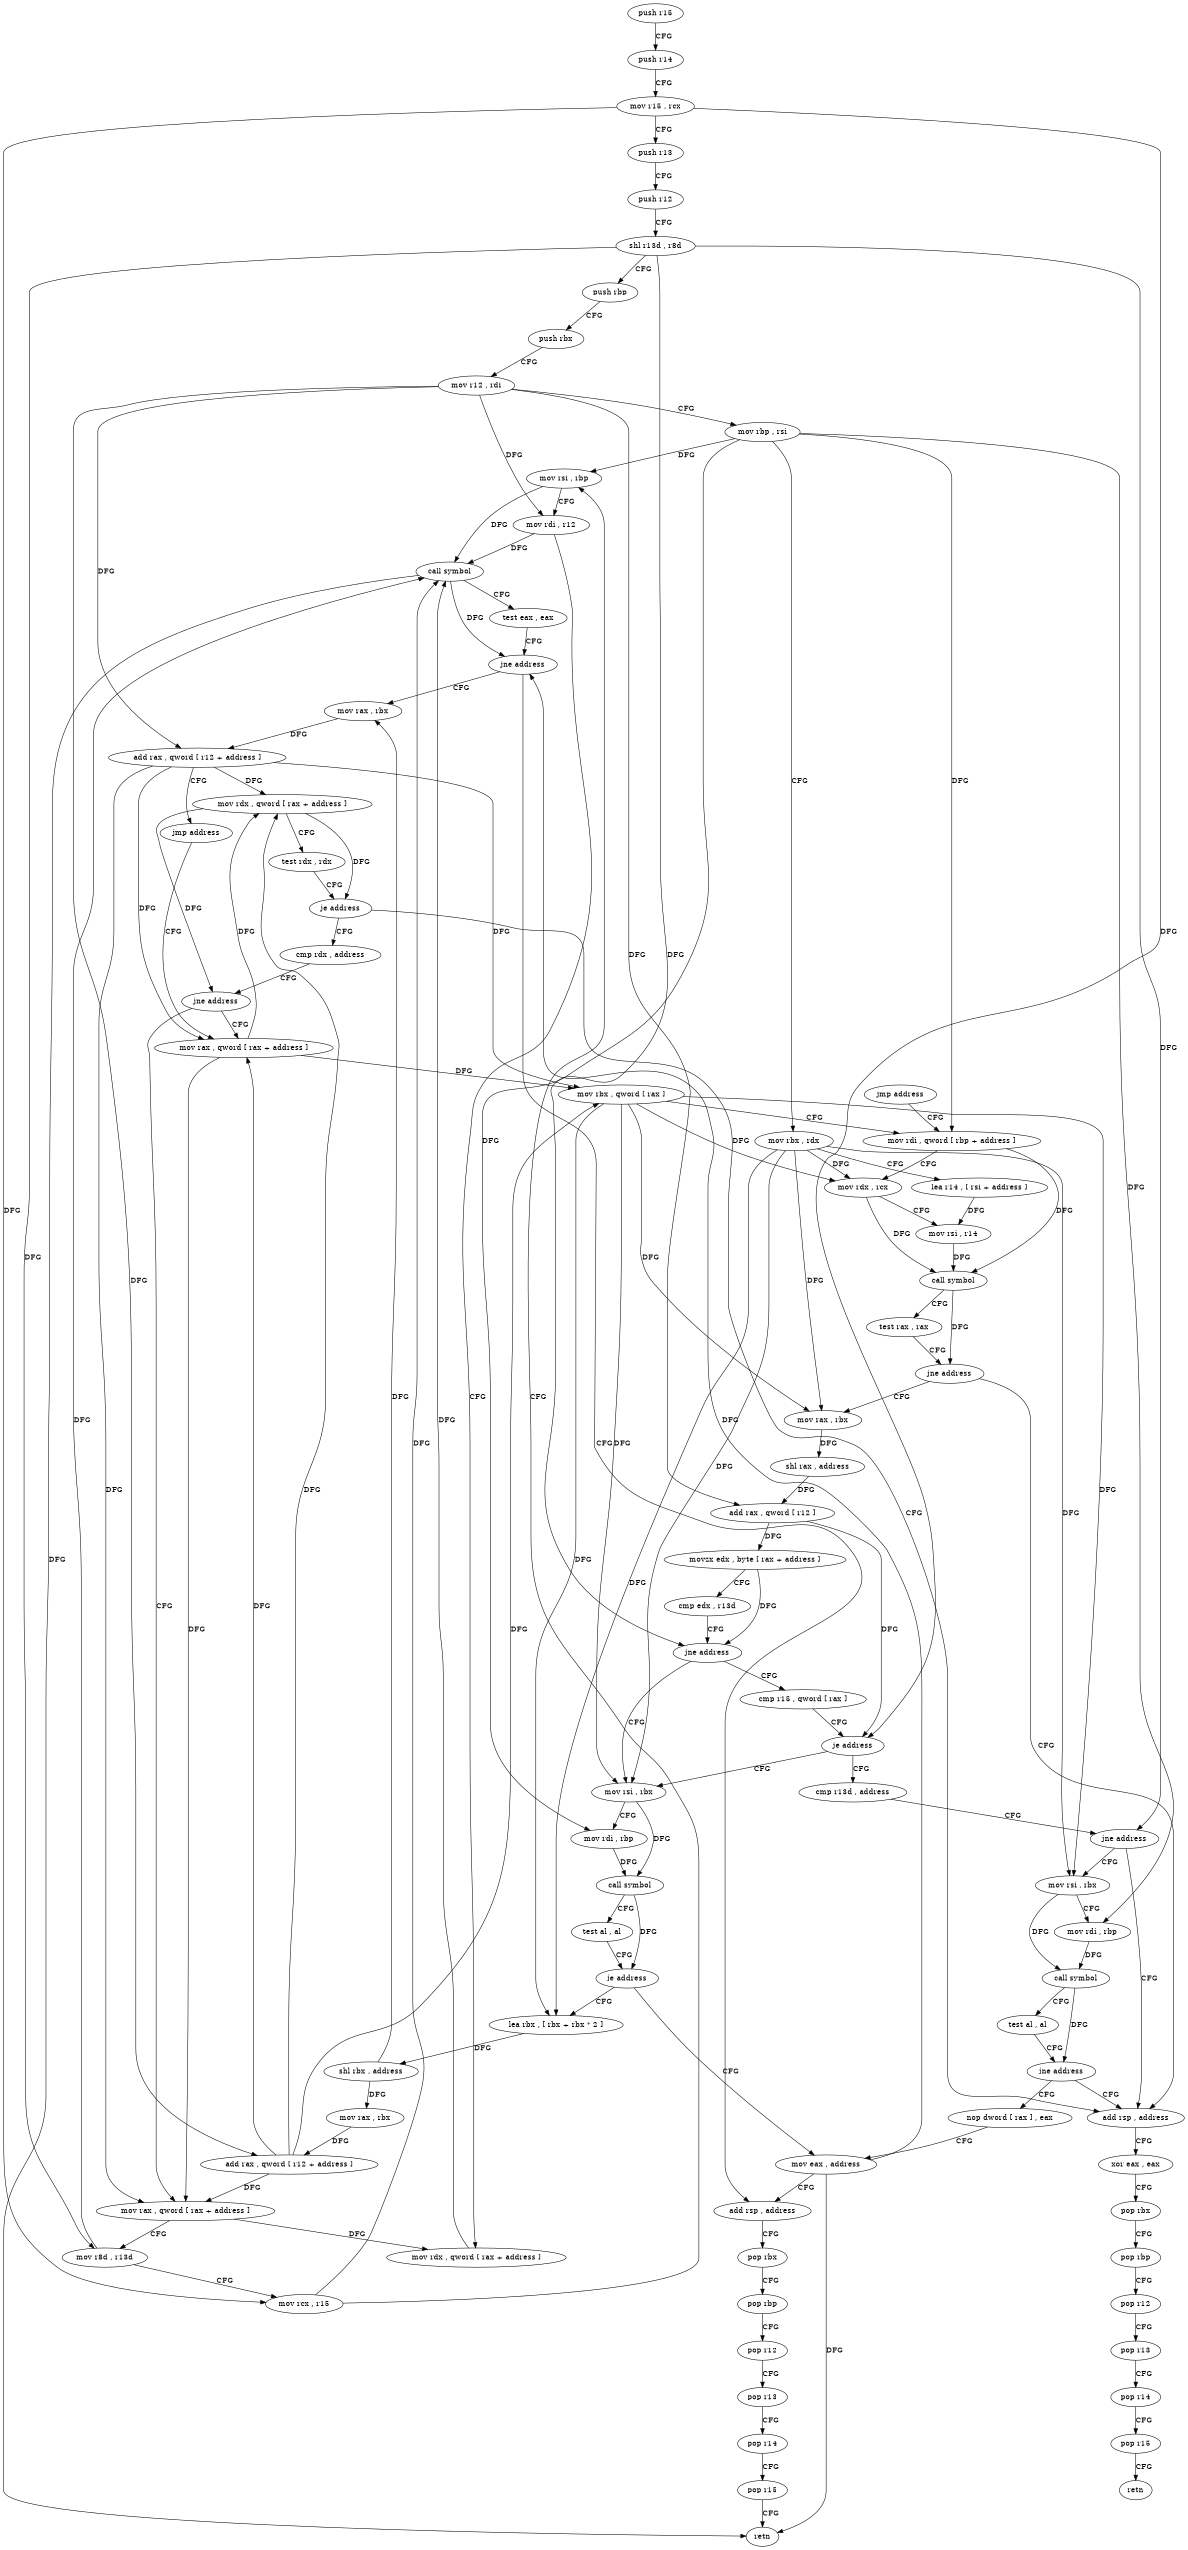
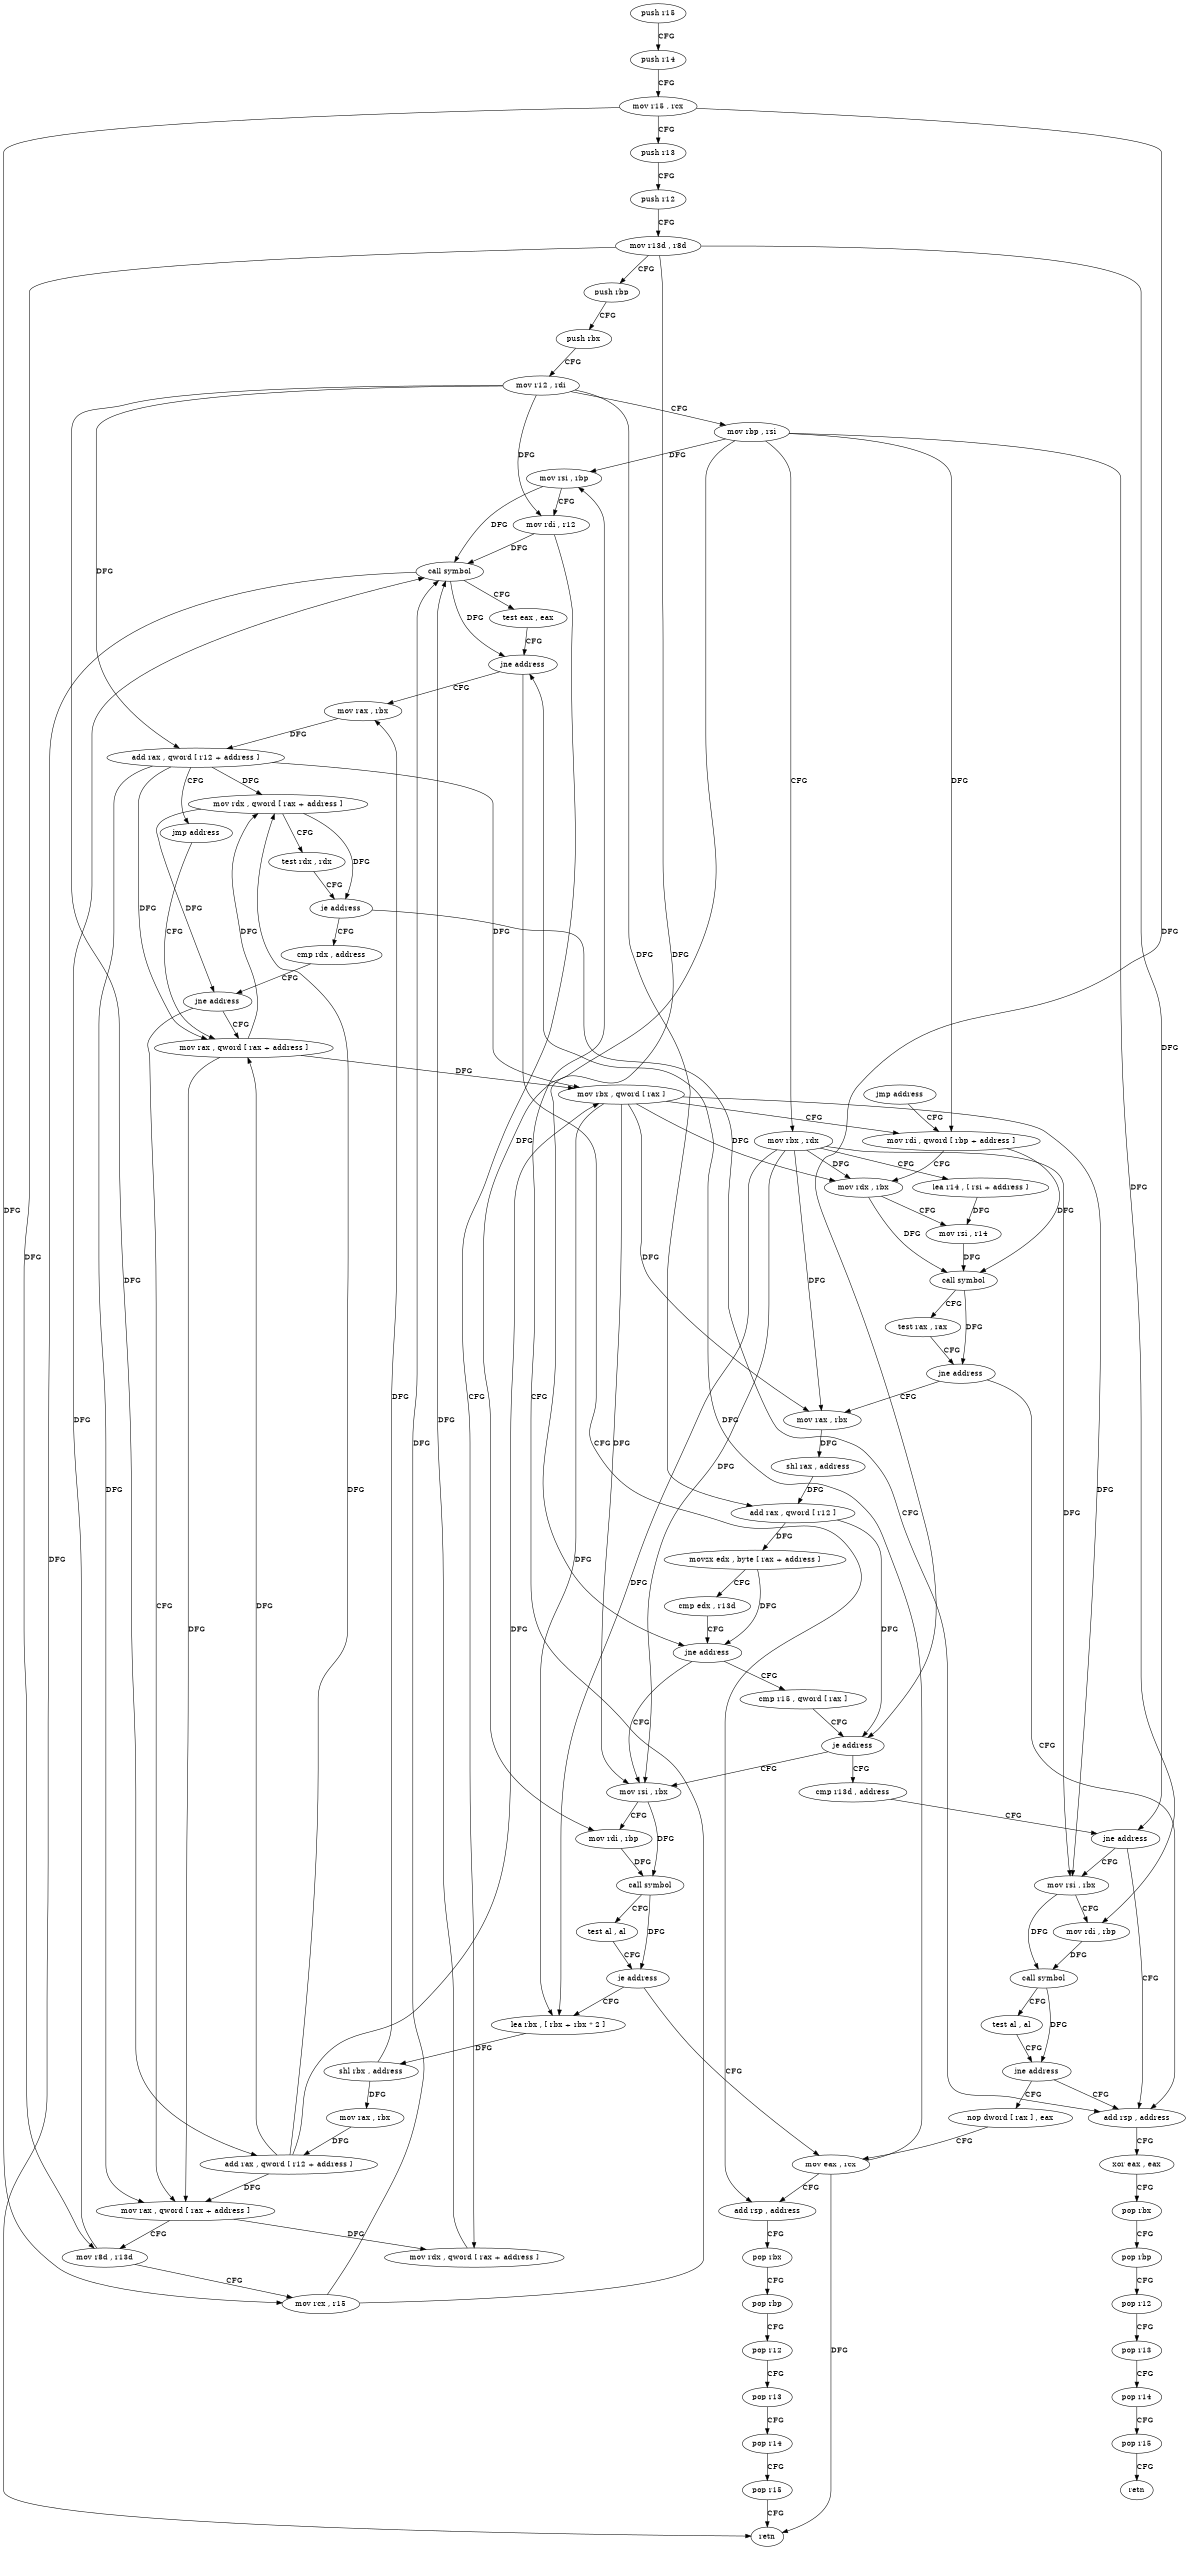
(656, 246) -> (658, 246)
(863, 1188) -> (864, 1188)
(826, 2165) -> (831, 2165)
